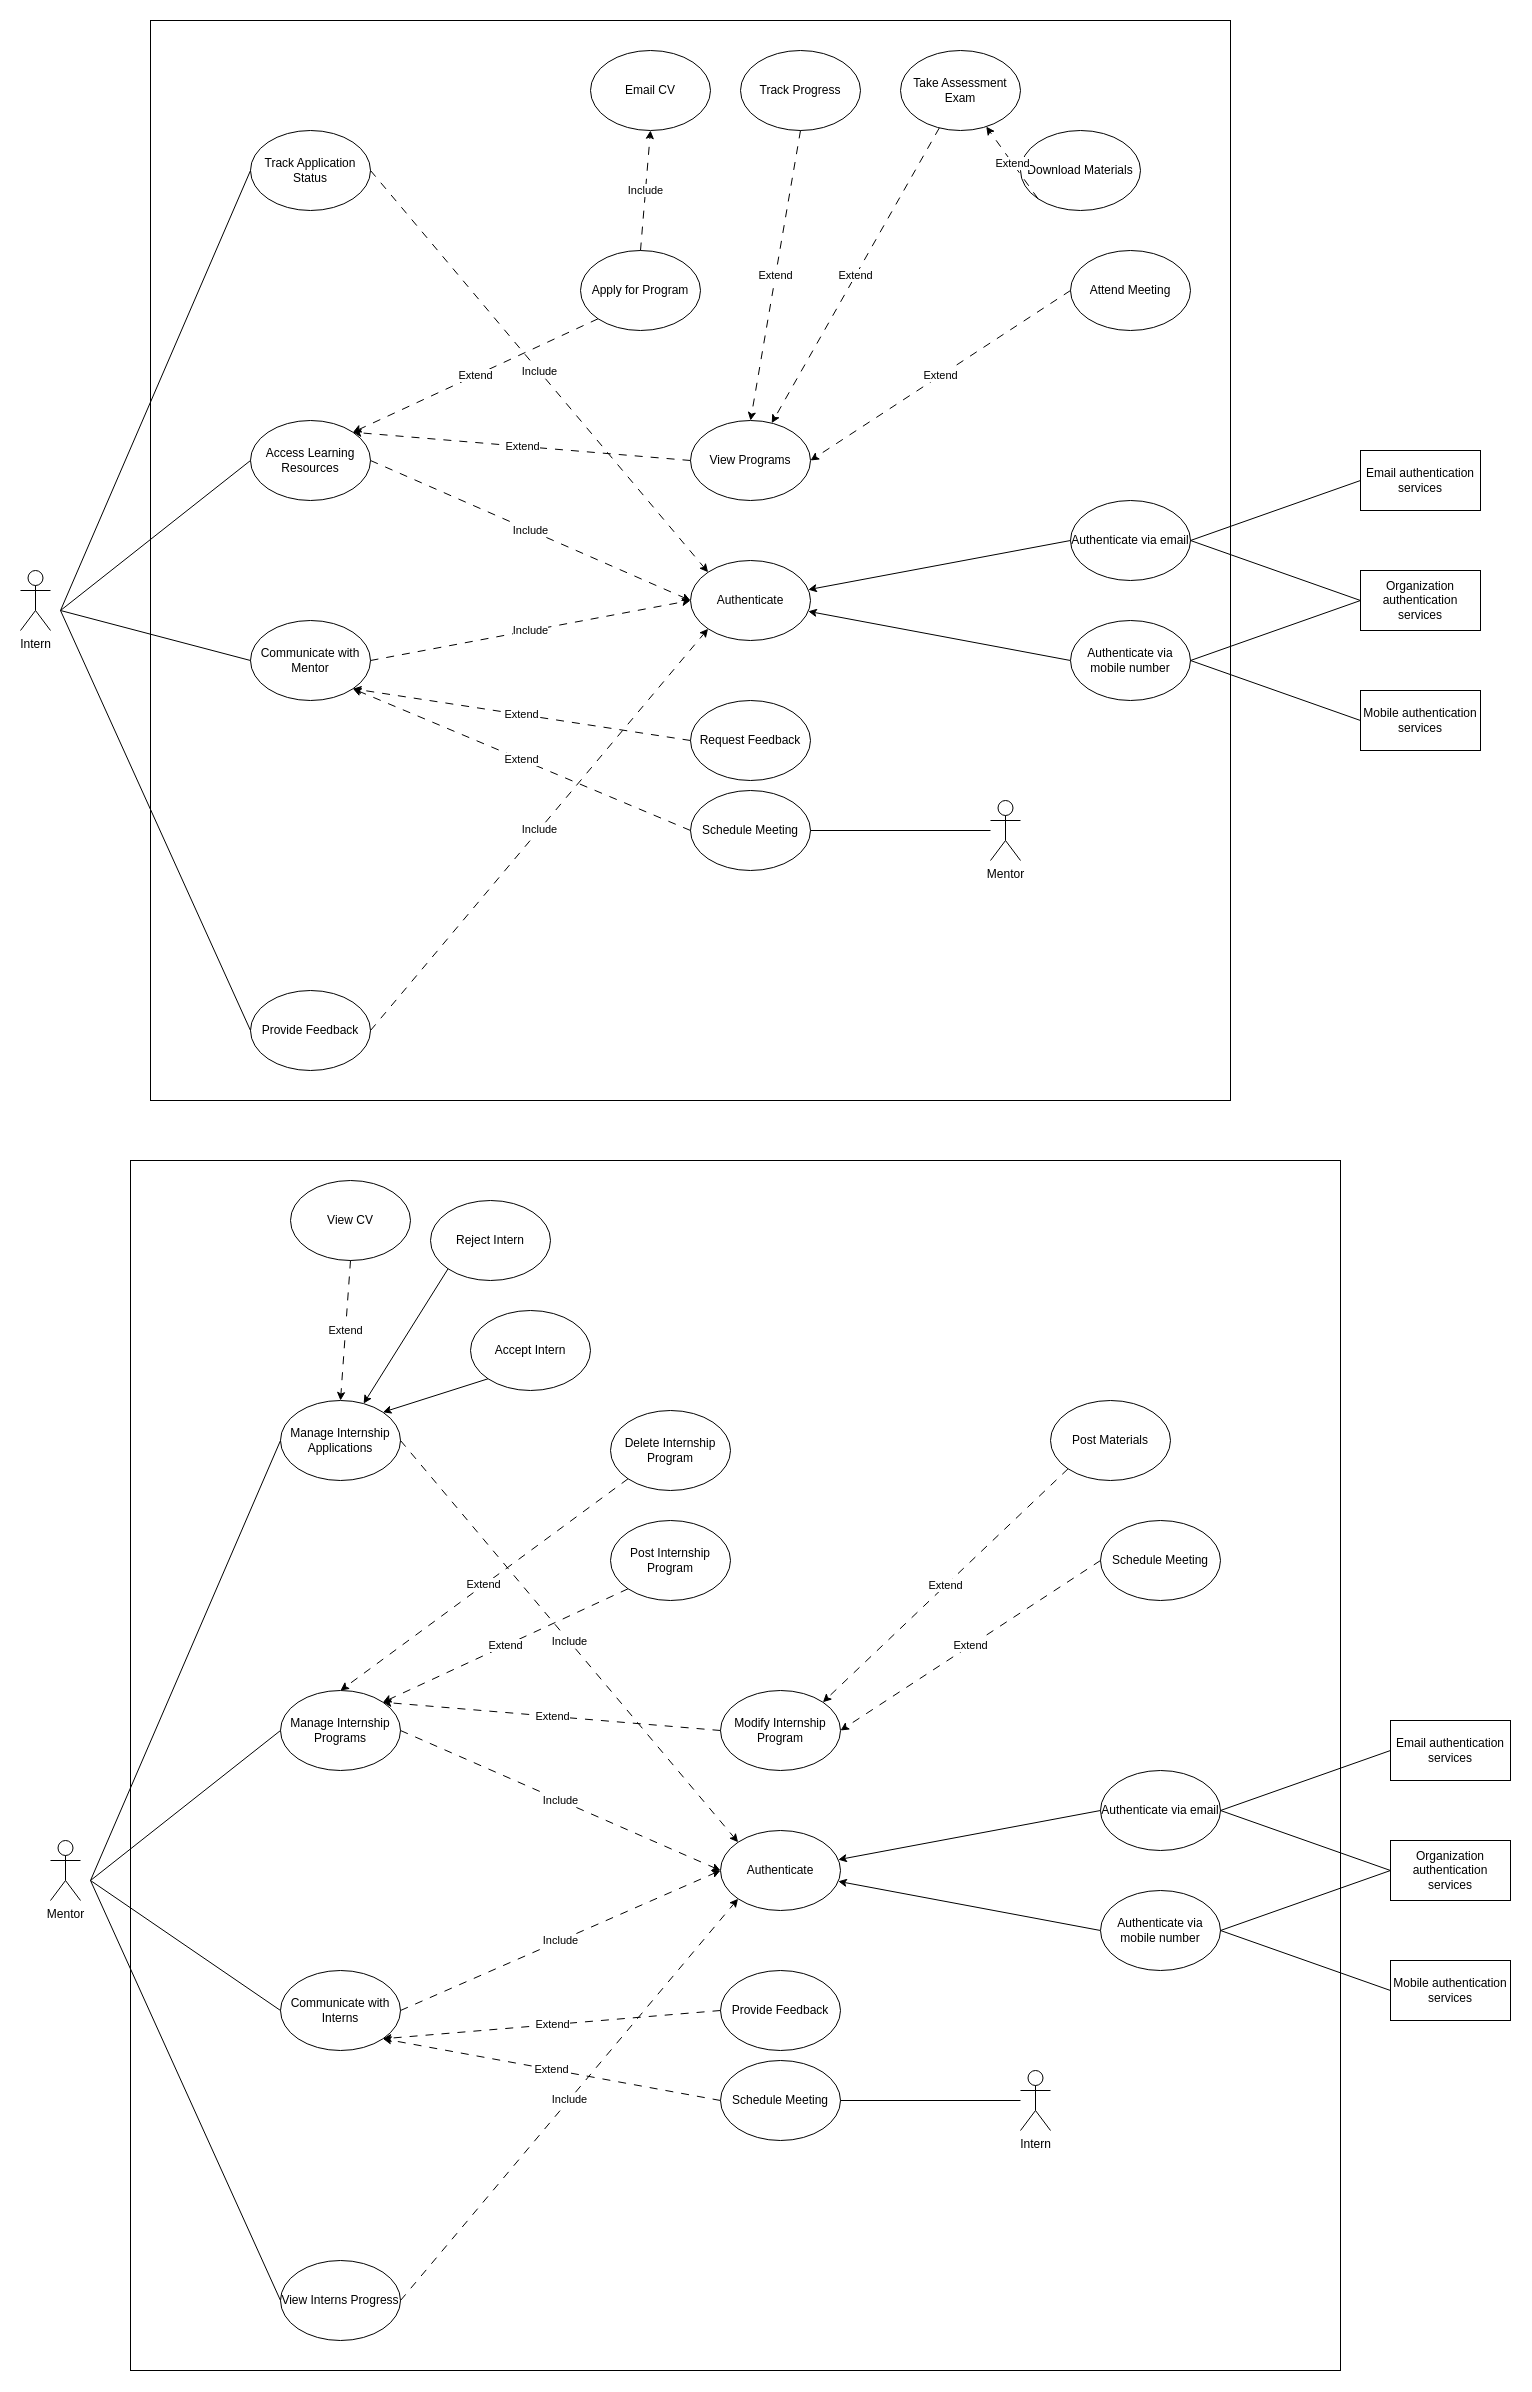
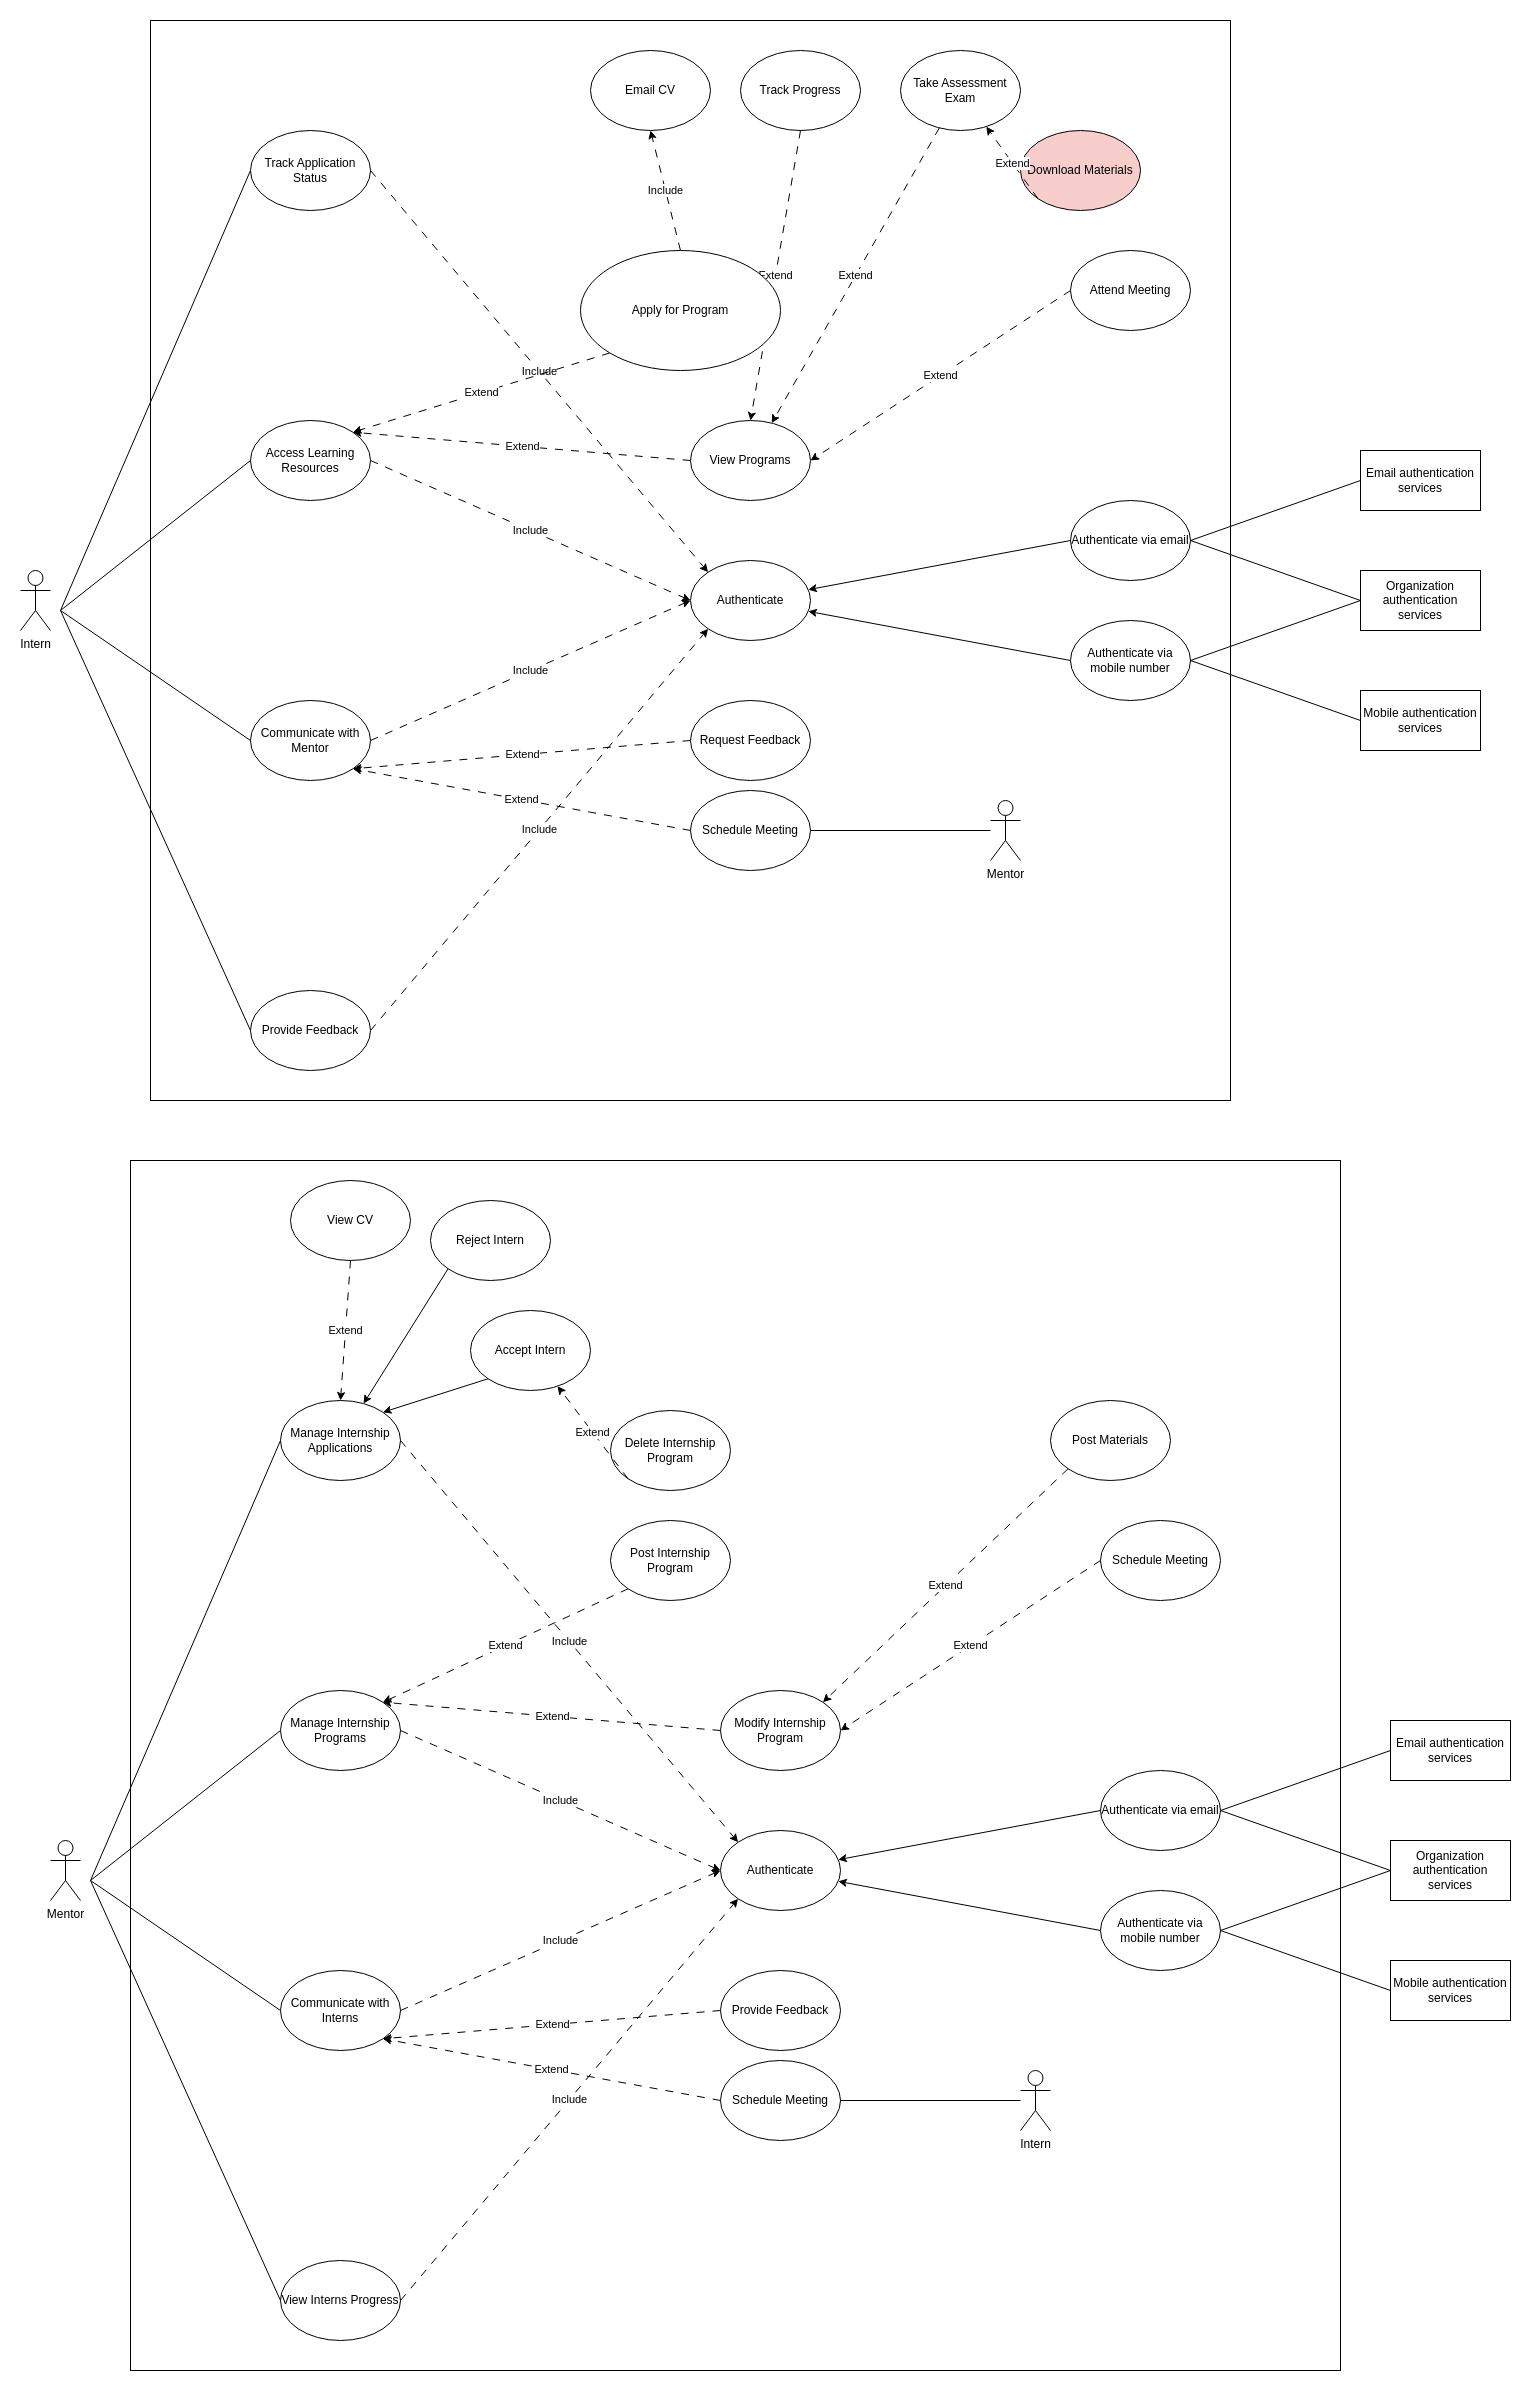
(1081, 171) -> (1081, 171)
(641, 291) -> (681, 311)
(311, 661) -> (311, 741)
(487, 1583) -> (595, 1435)
